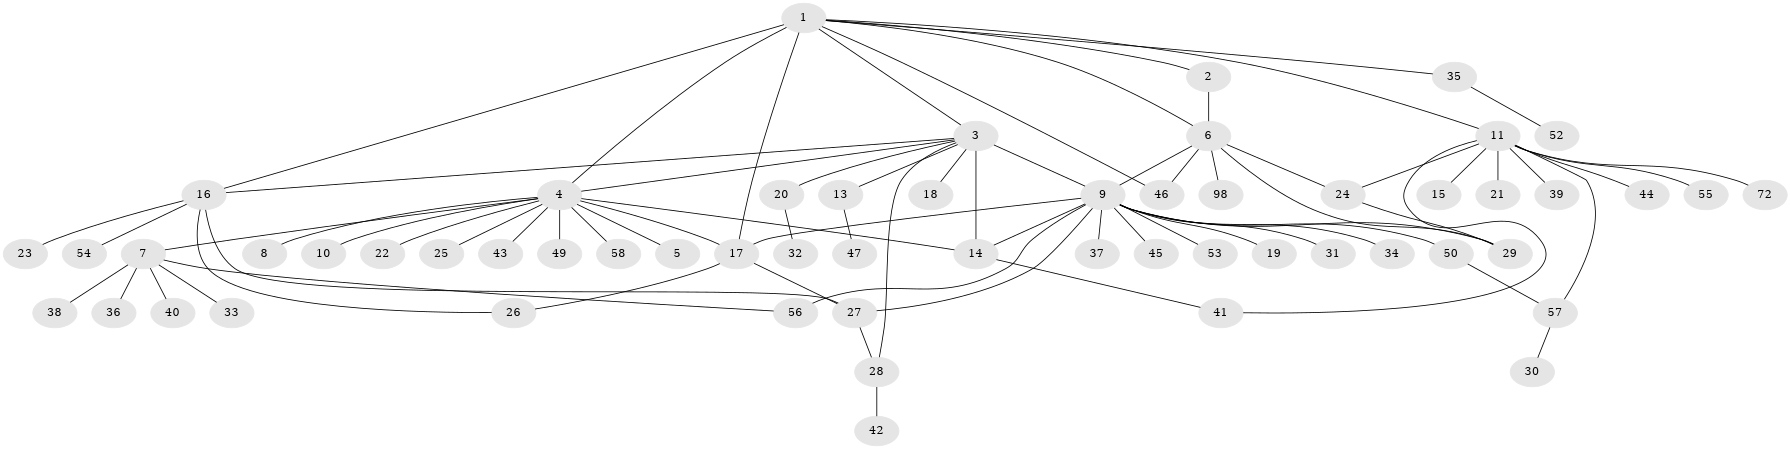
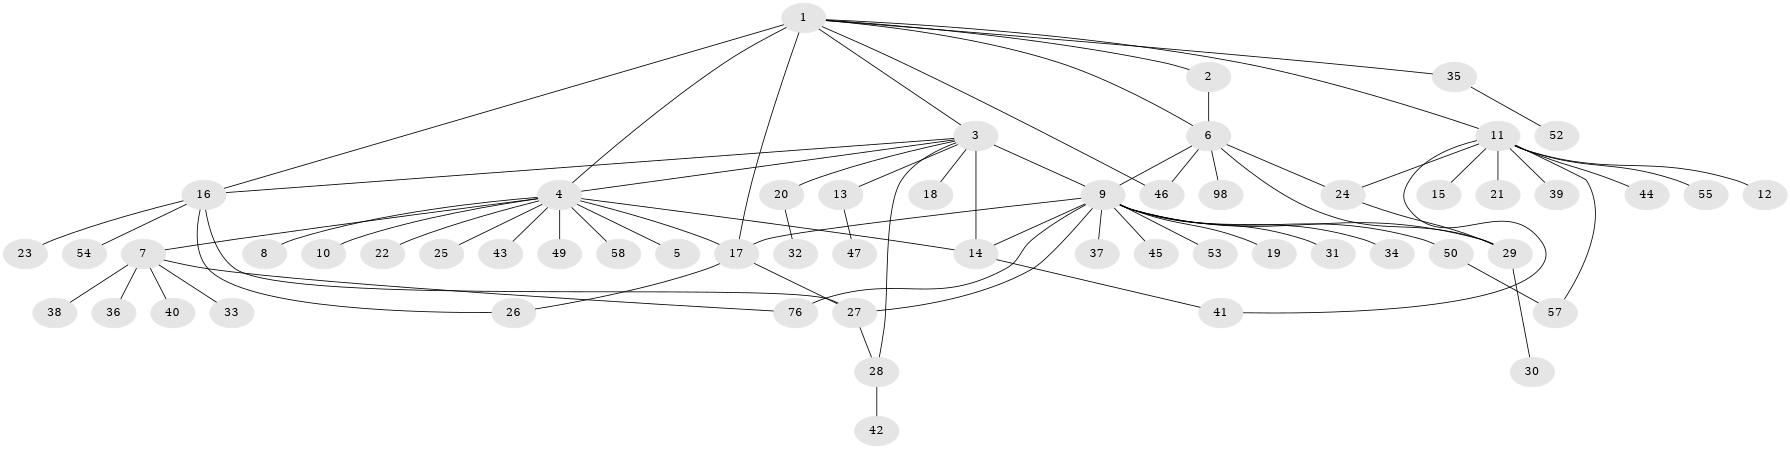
(1765, 195) -> (1765, 195)
(796, 313) -> (796, 313)
(1544, 343) -> (1521, 313)
